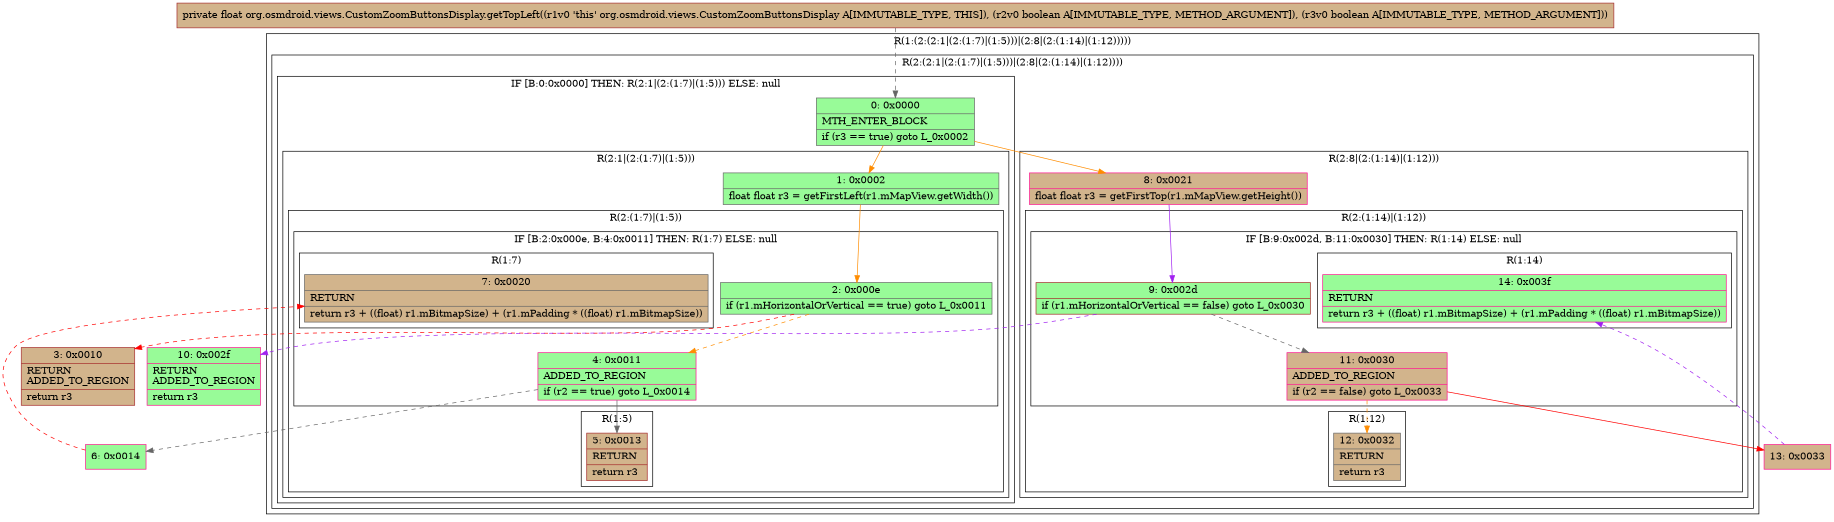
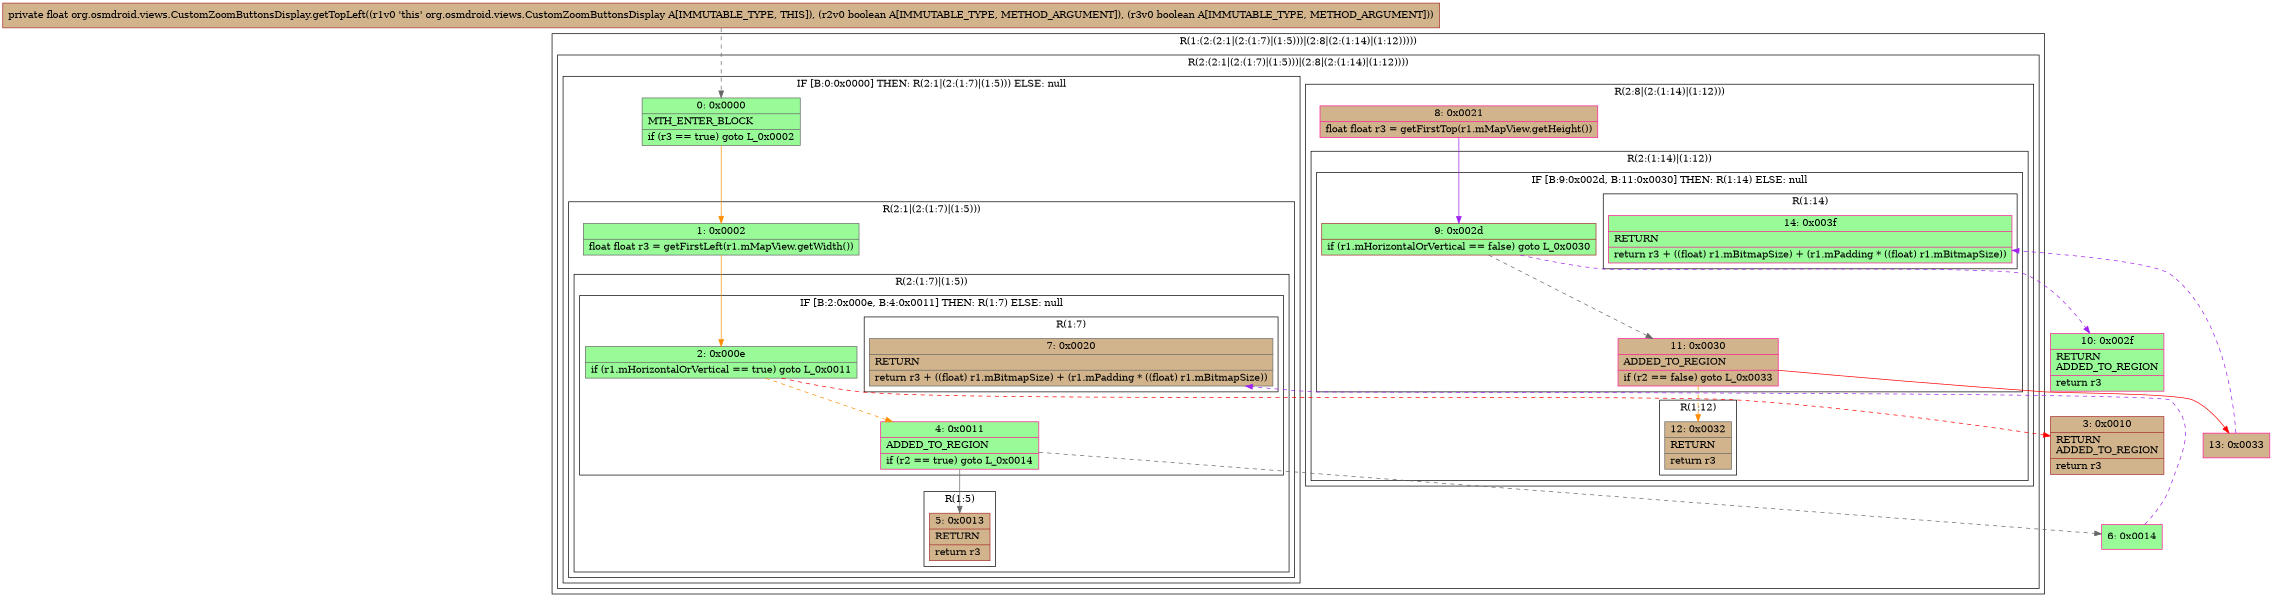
(1037, 156) -> none
(80, 327) -> (1781, 393)
